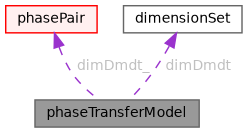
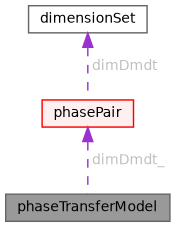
(151, 74) -> (88, 74)
